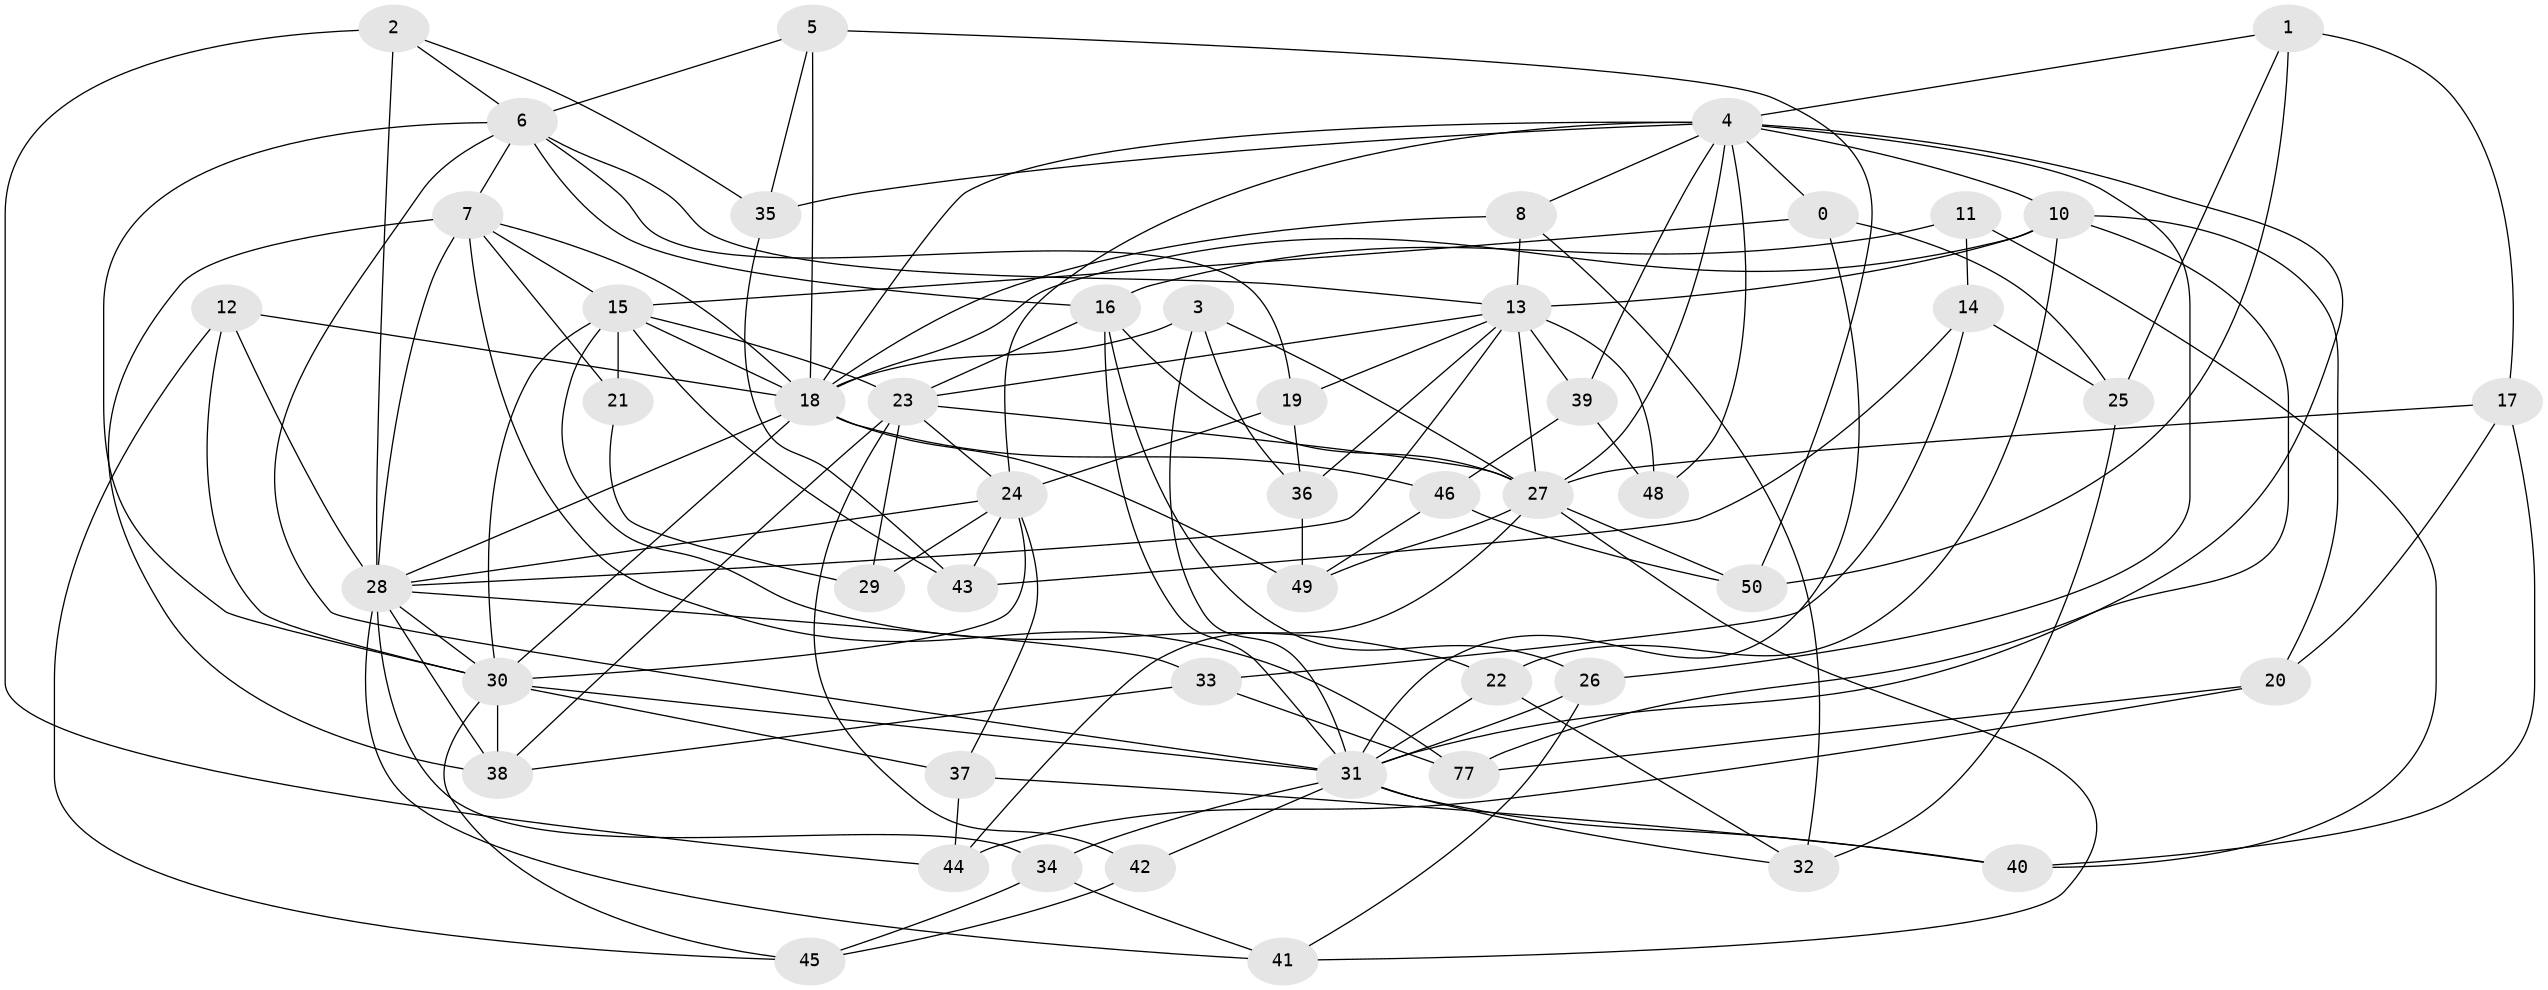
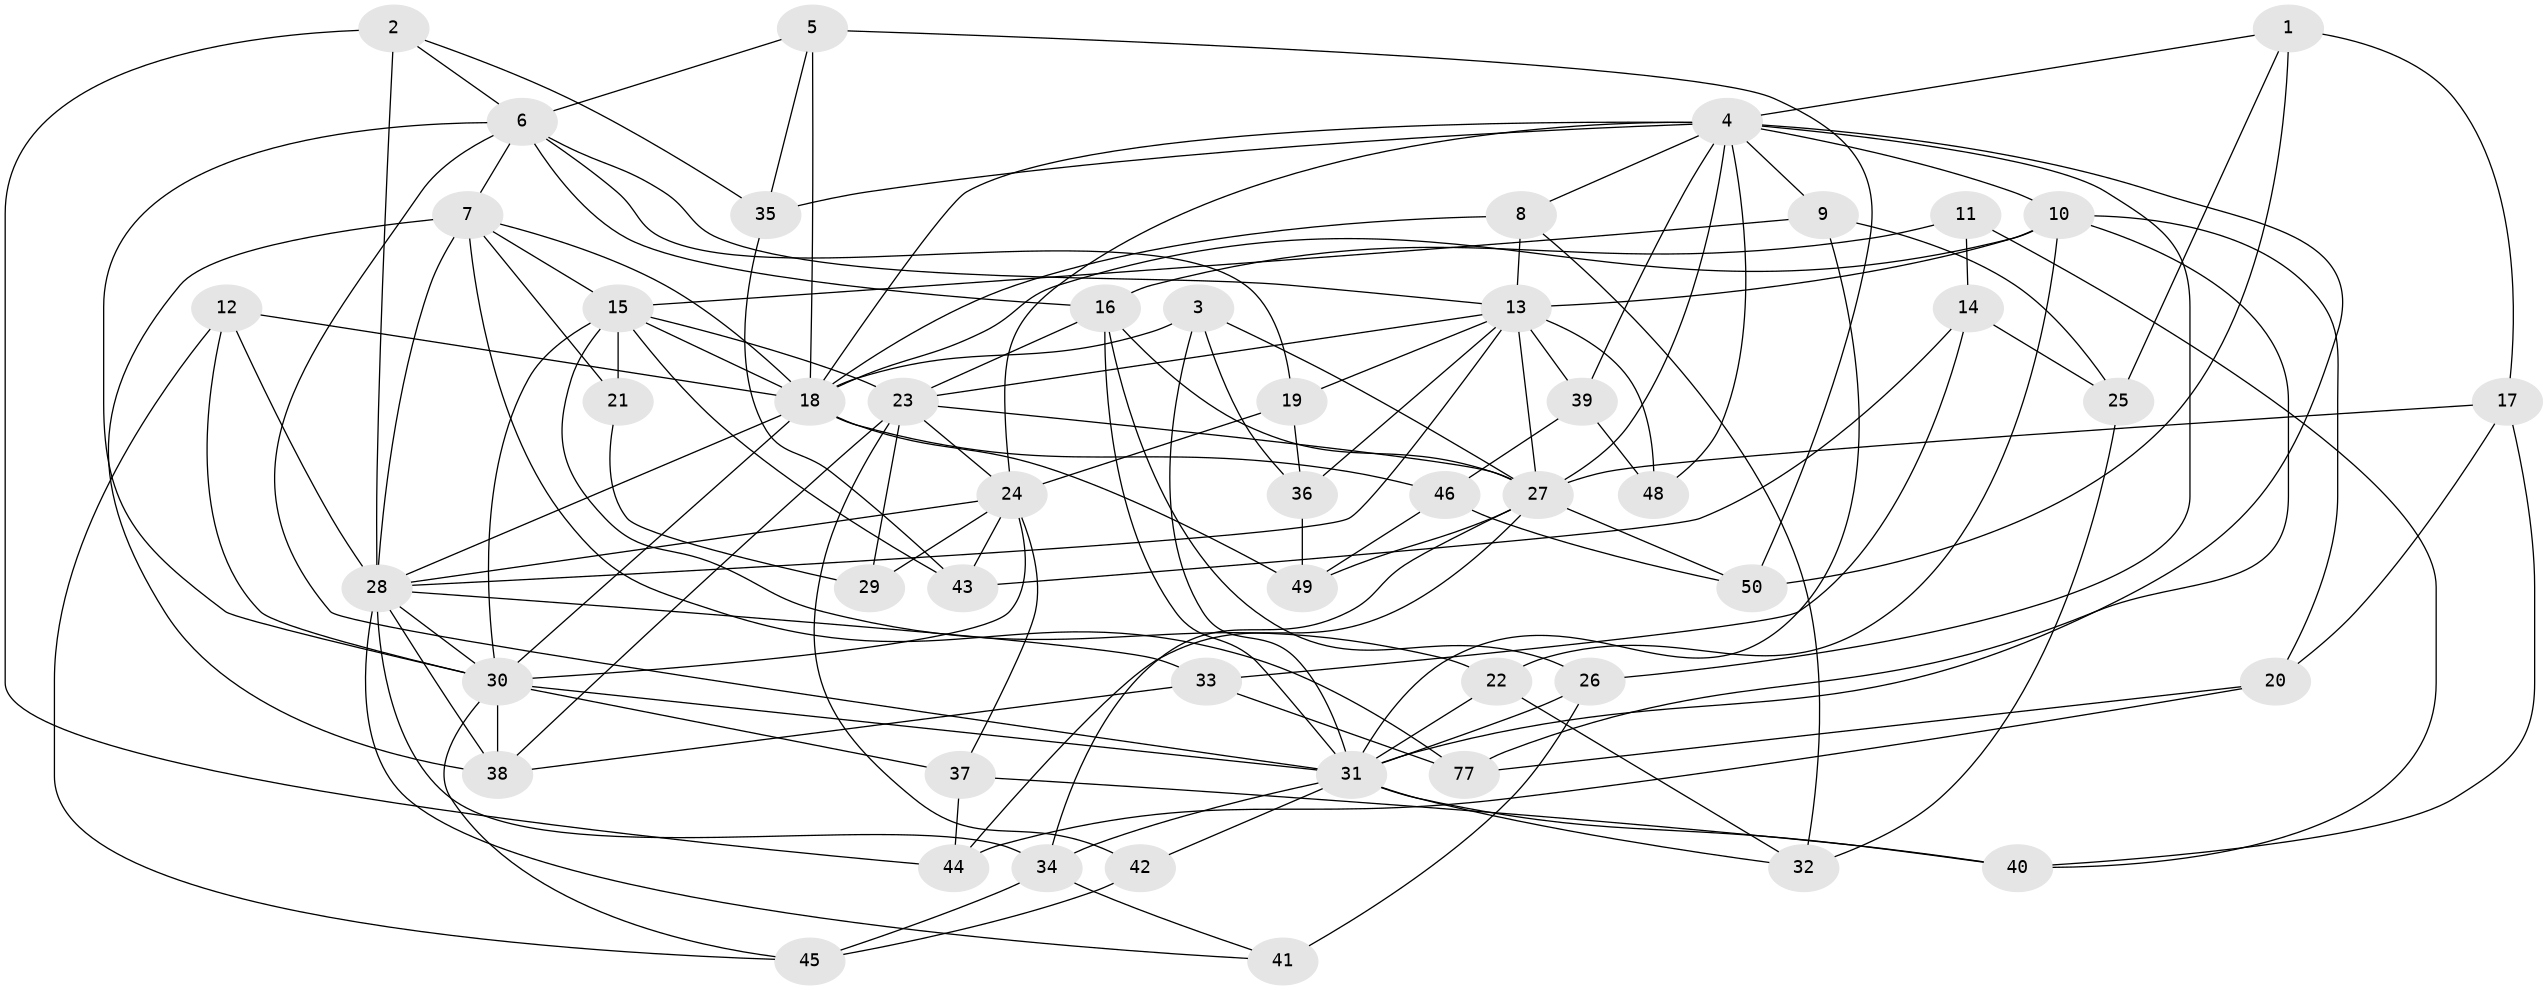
(1823, 215) -> (1823, 215)
(2043, 901) -> (1315, 624)
